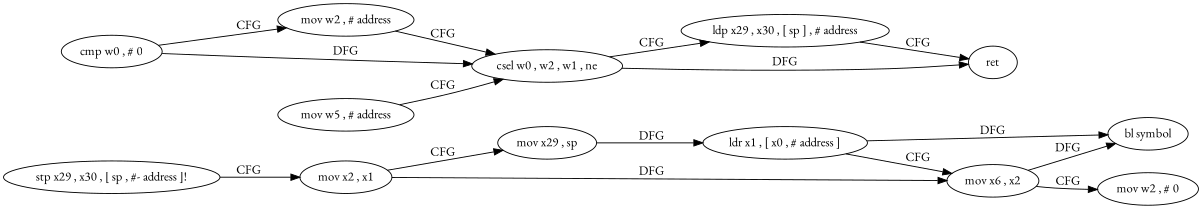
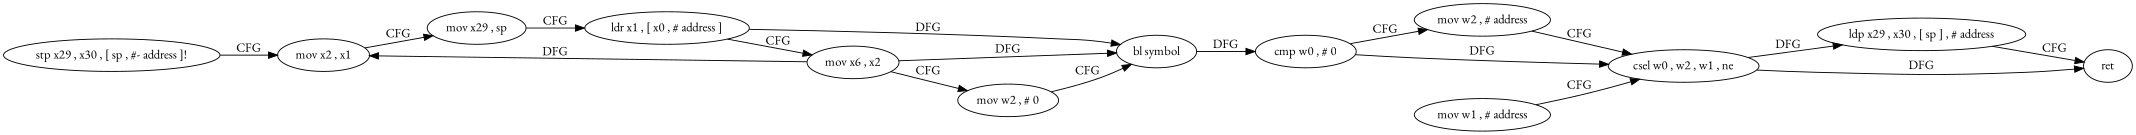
(652, 43) -> (1788, 45)
none -> (1221, 52)
none -> (1088, 82)
(346, 115) -> (1482, 115)
(652, 136) -> (555, 21)
(665, 179) -> (593, 59)
